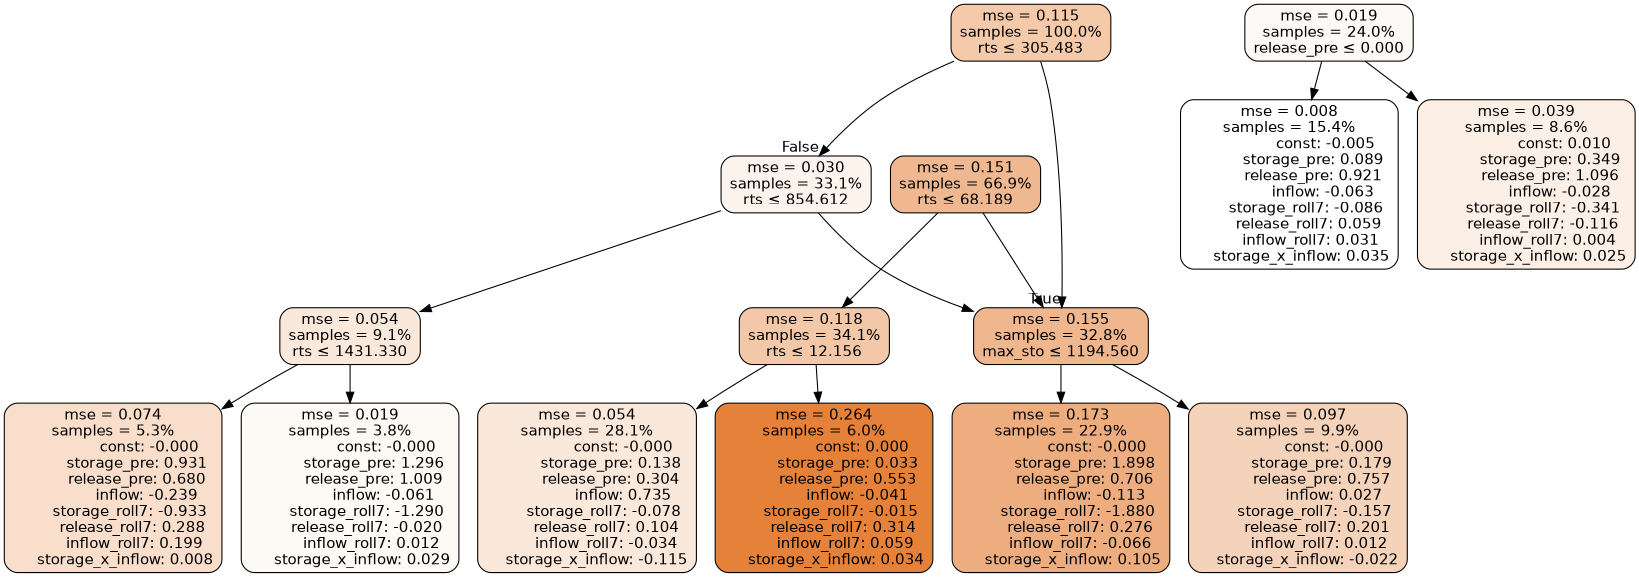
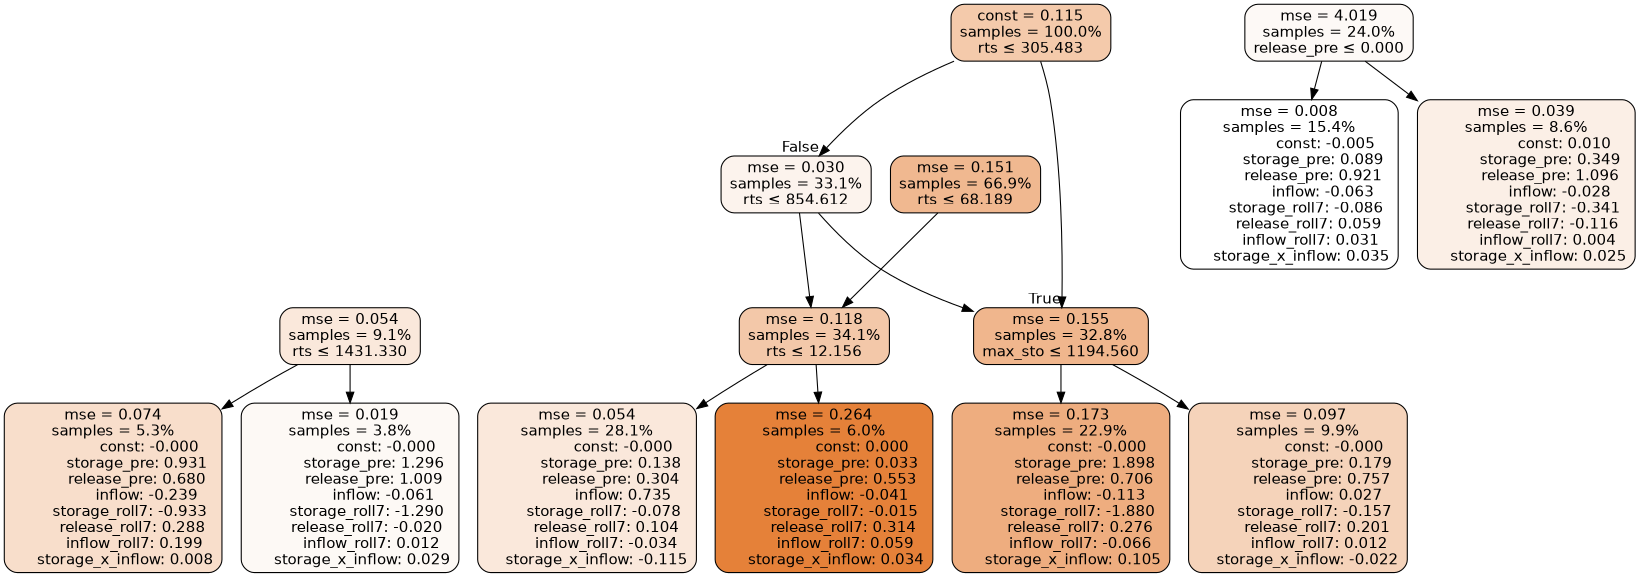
(1031, 33) -> (1031, 33)
(1329, 33) -> (1329, 33)
(1010, 255) -> none
(576, 259) -> (805, 255)
